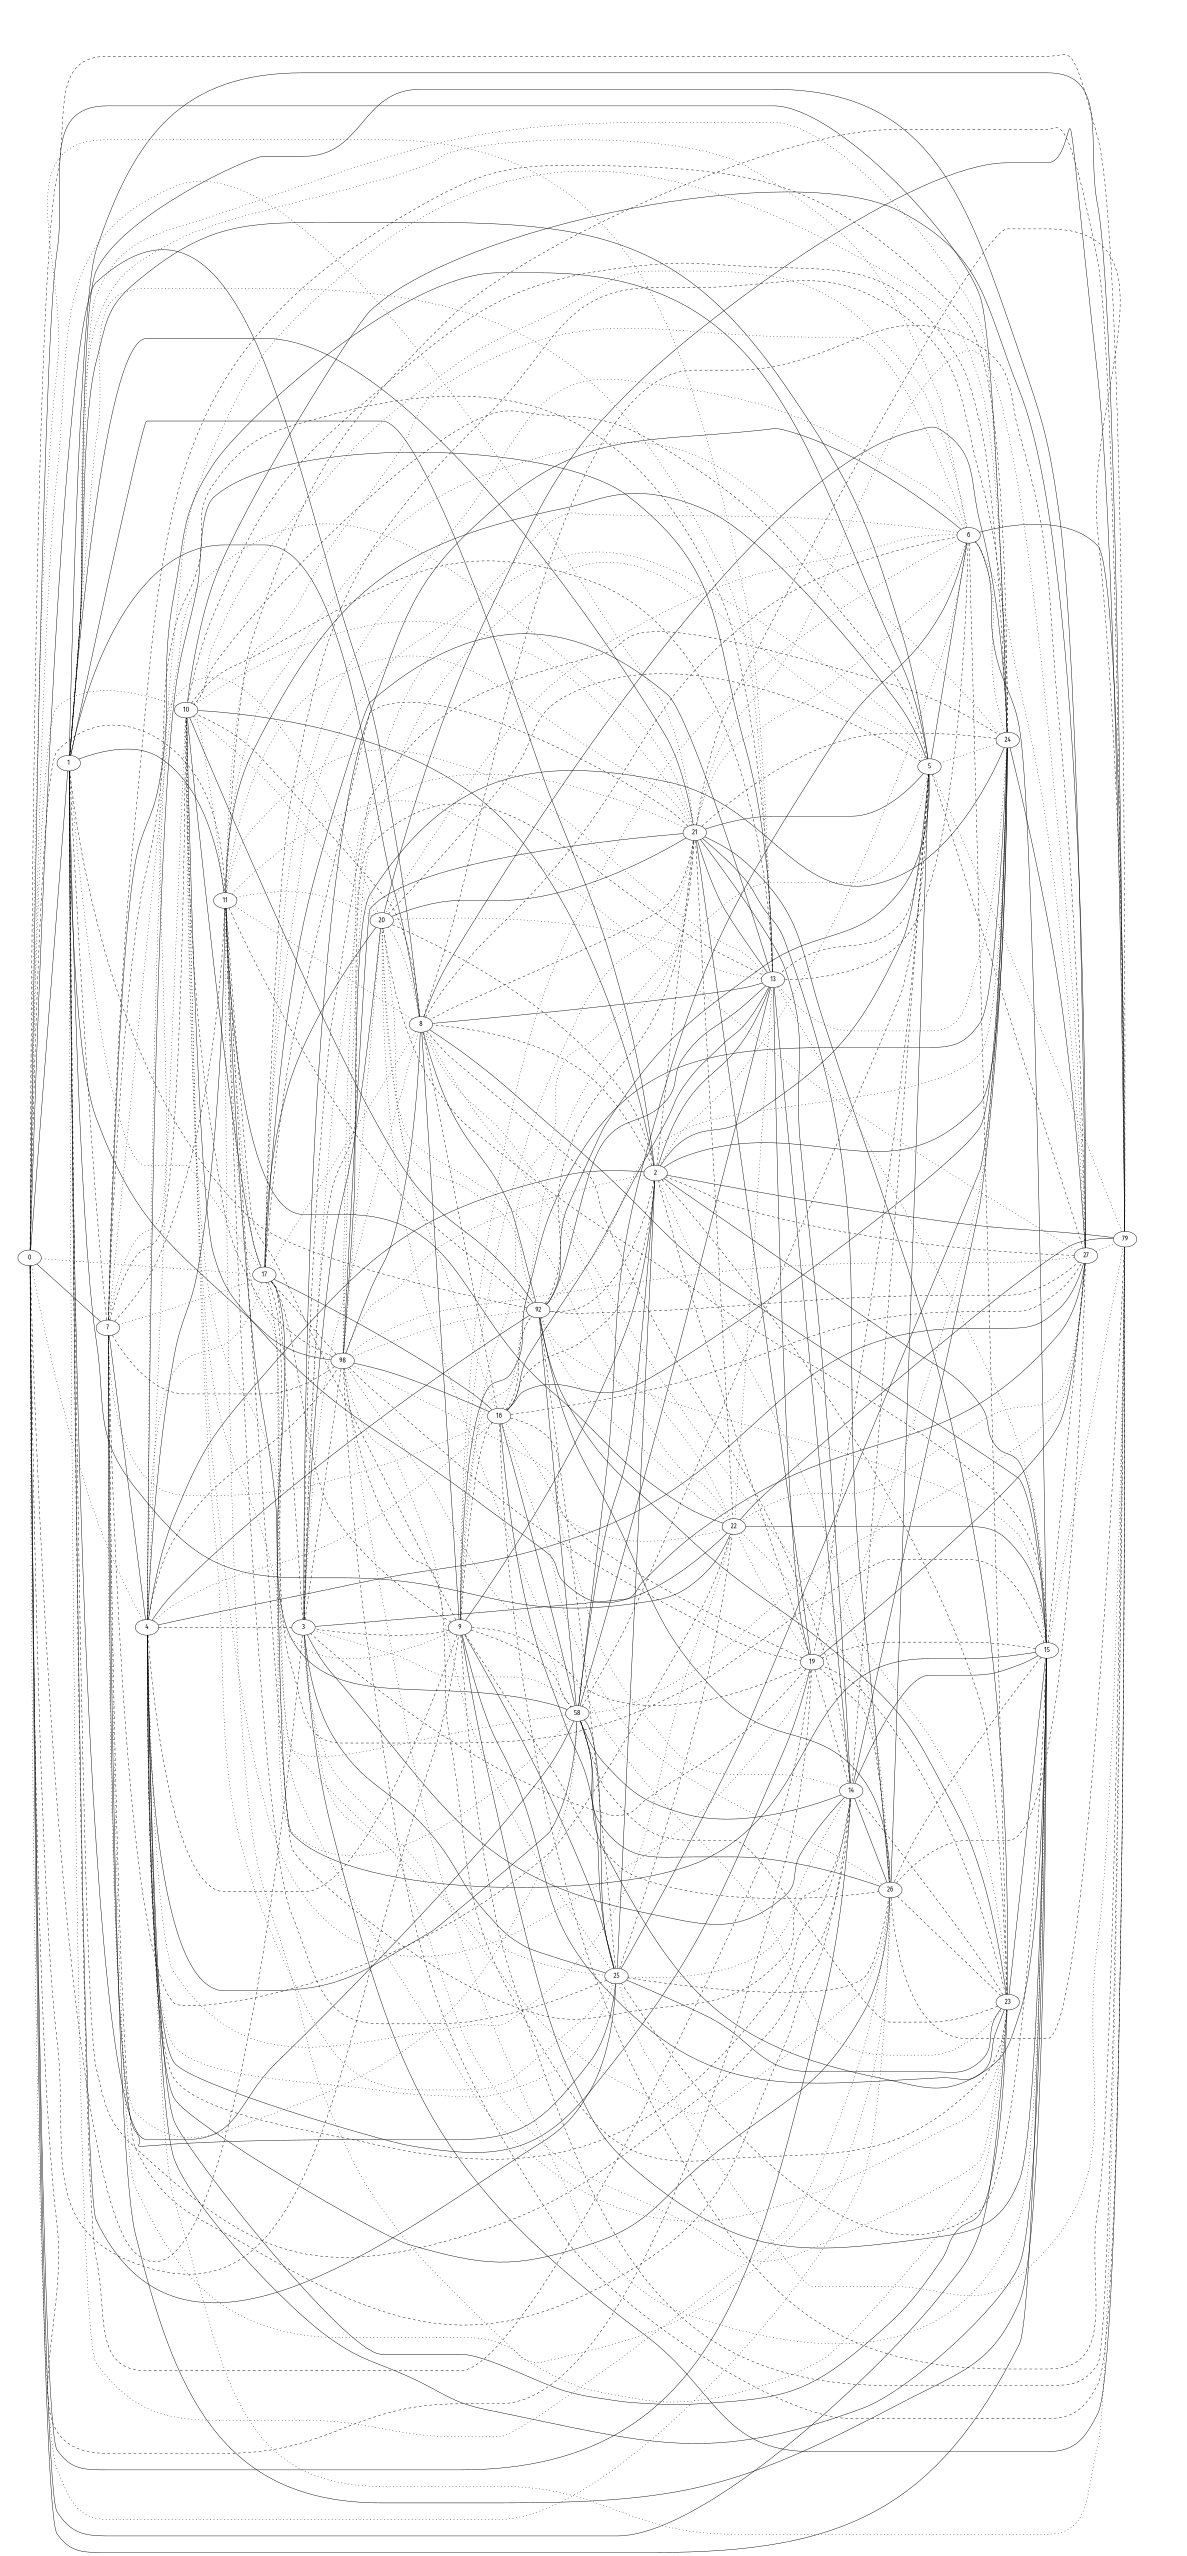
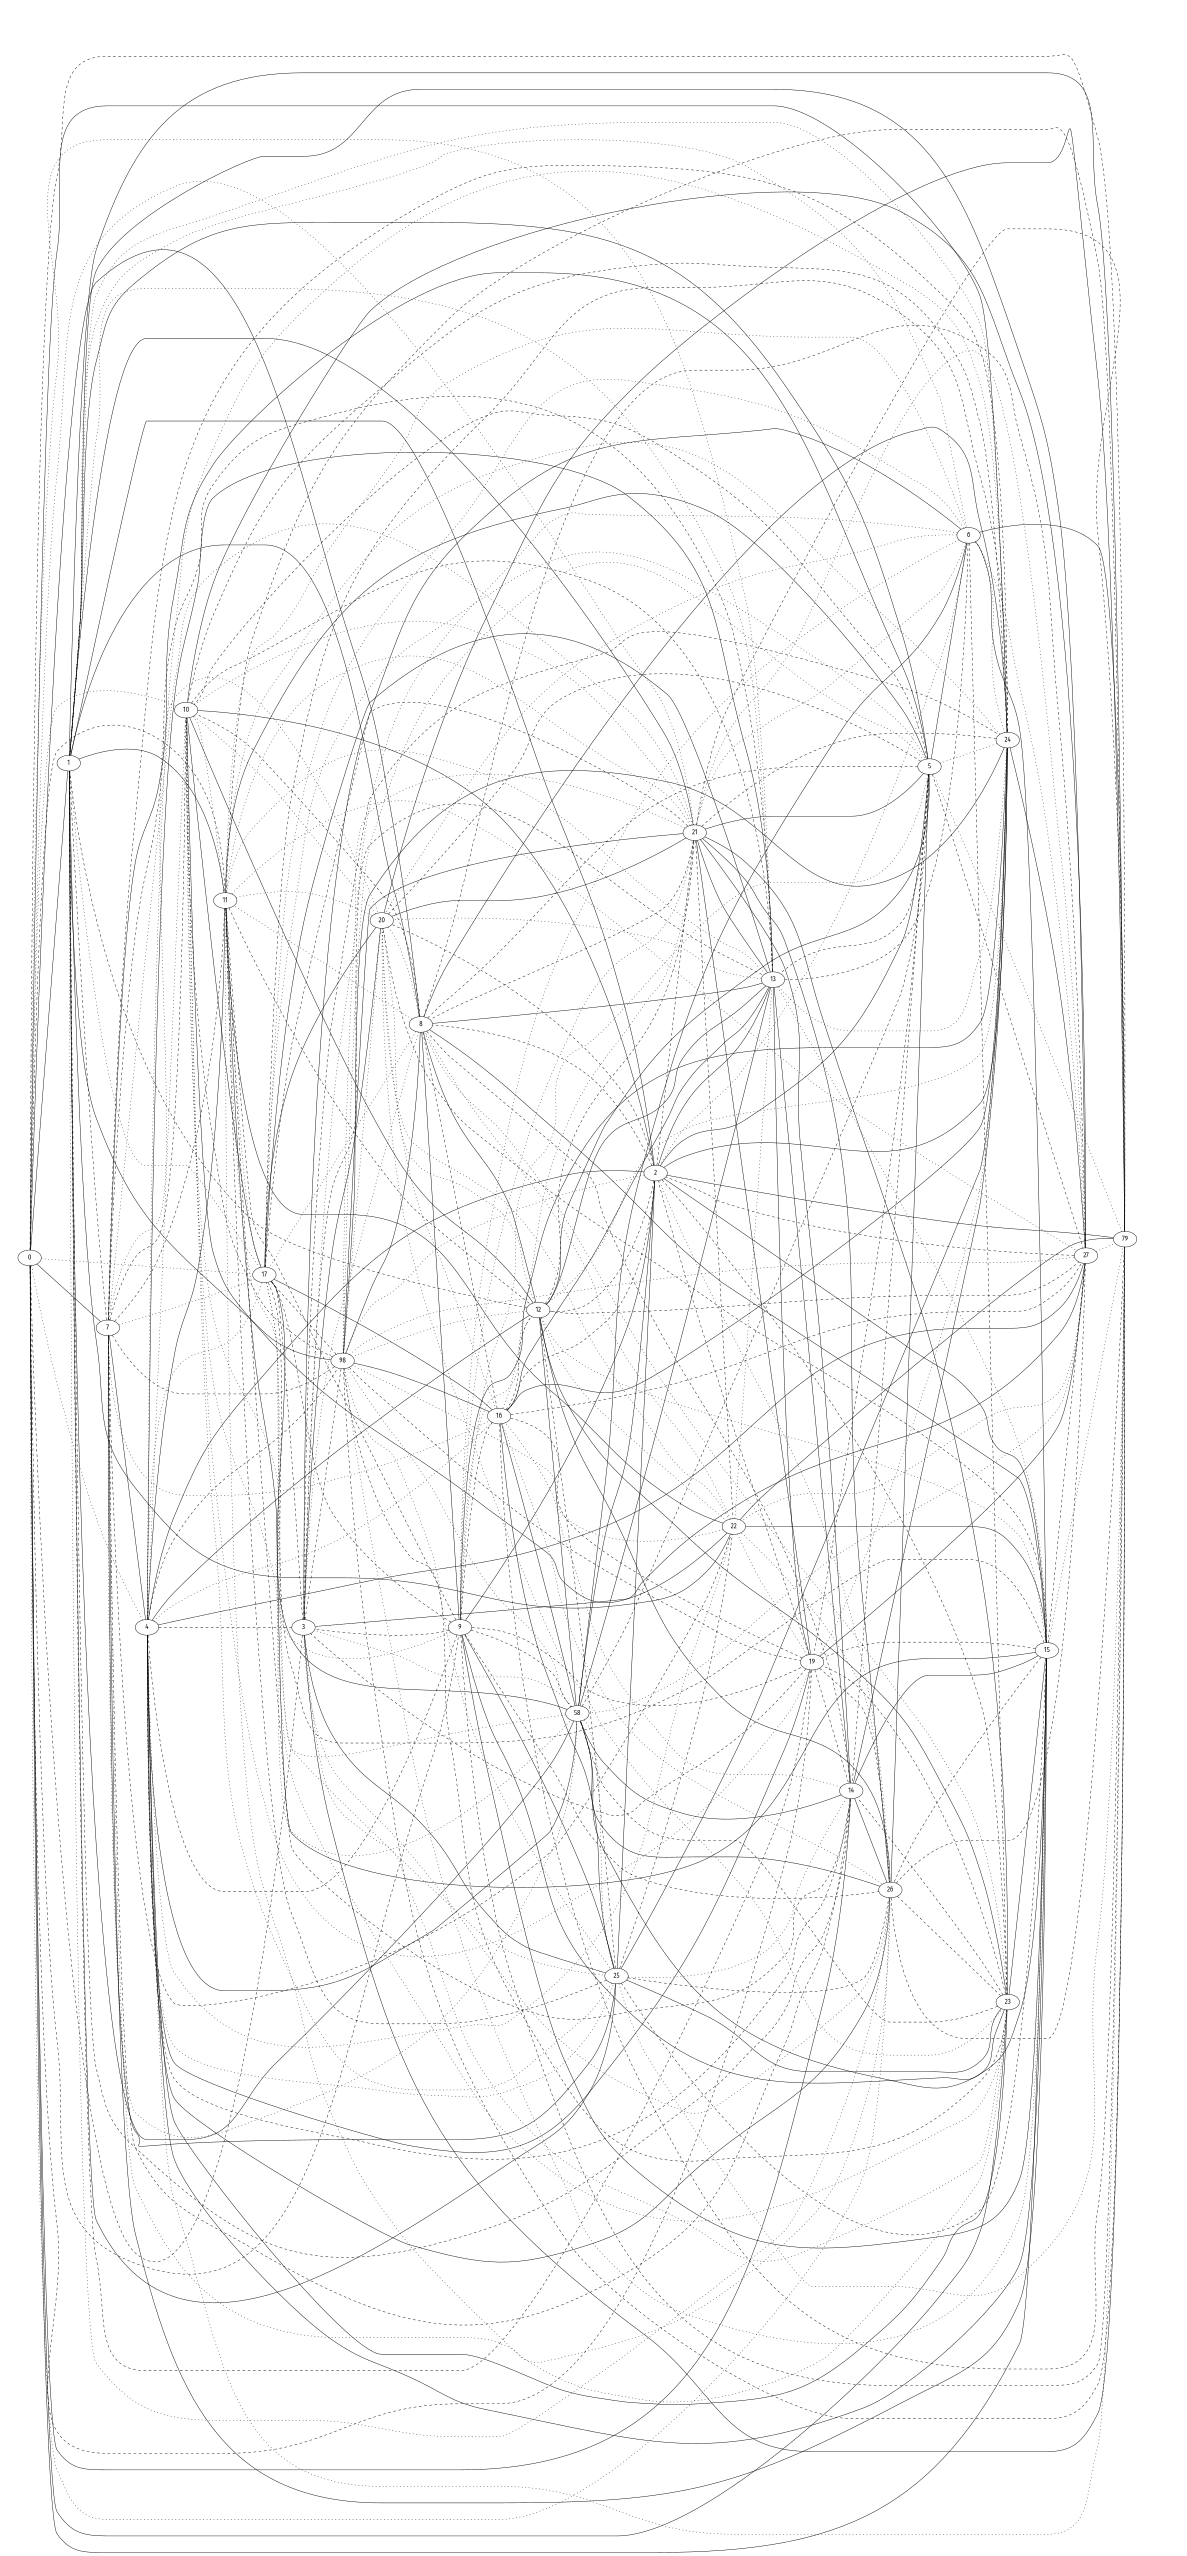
(562, 309) -> none
(652, 726) -> (638, 817)
(538, 1310) -> (538, 1310)
(601, 1856) -> (601, 1856)
(540, 1879) -> none
